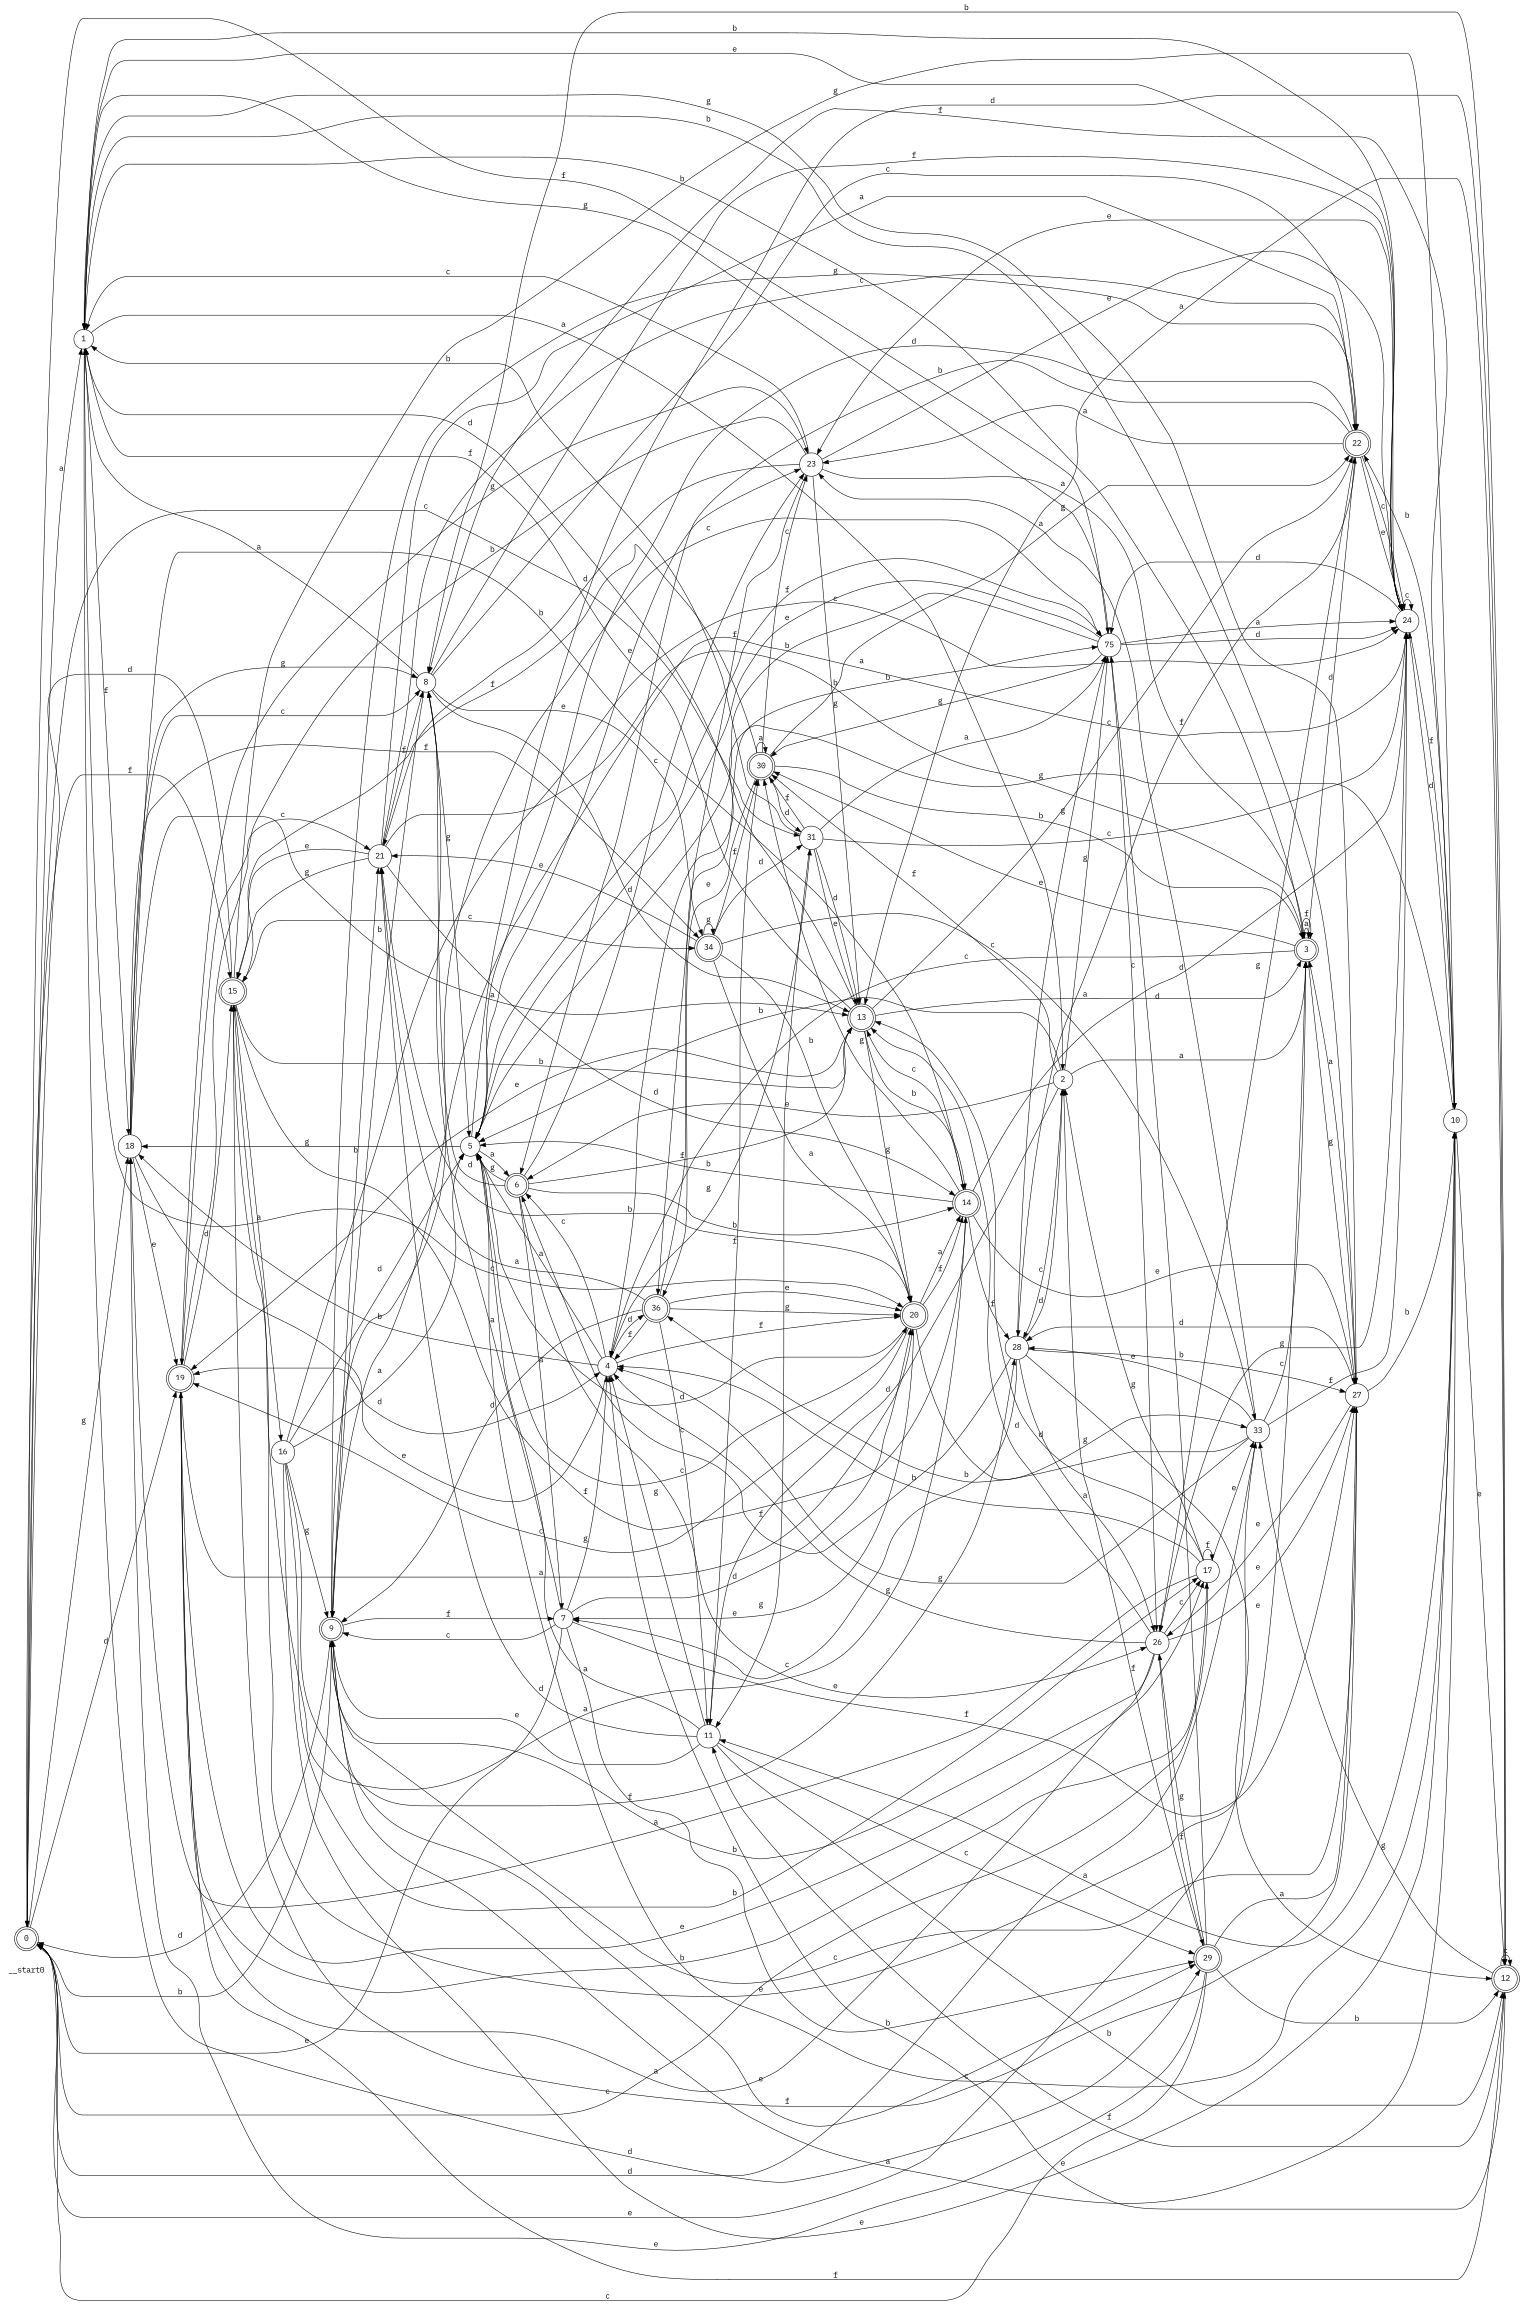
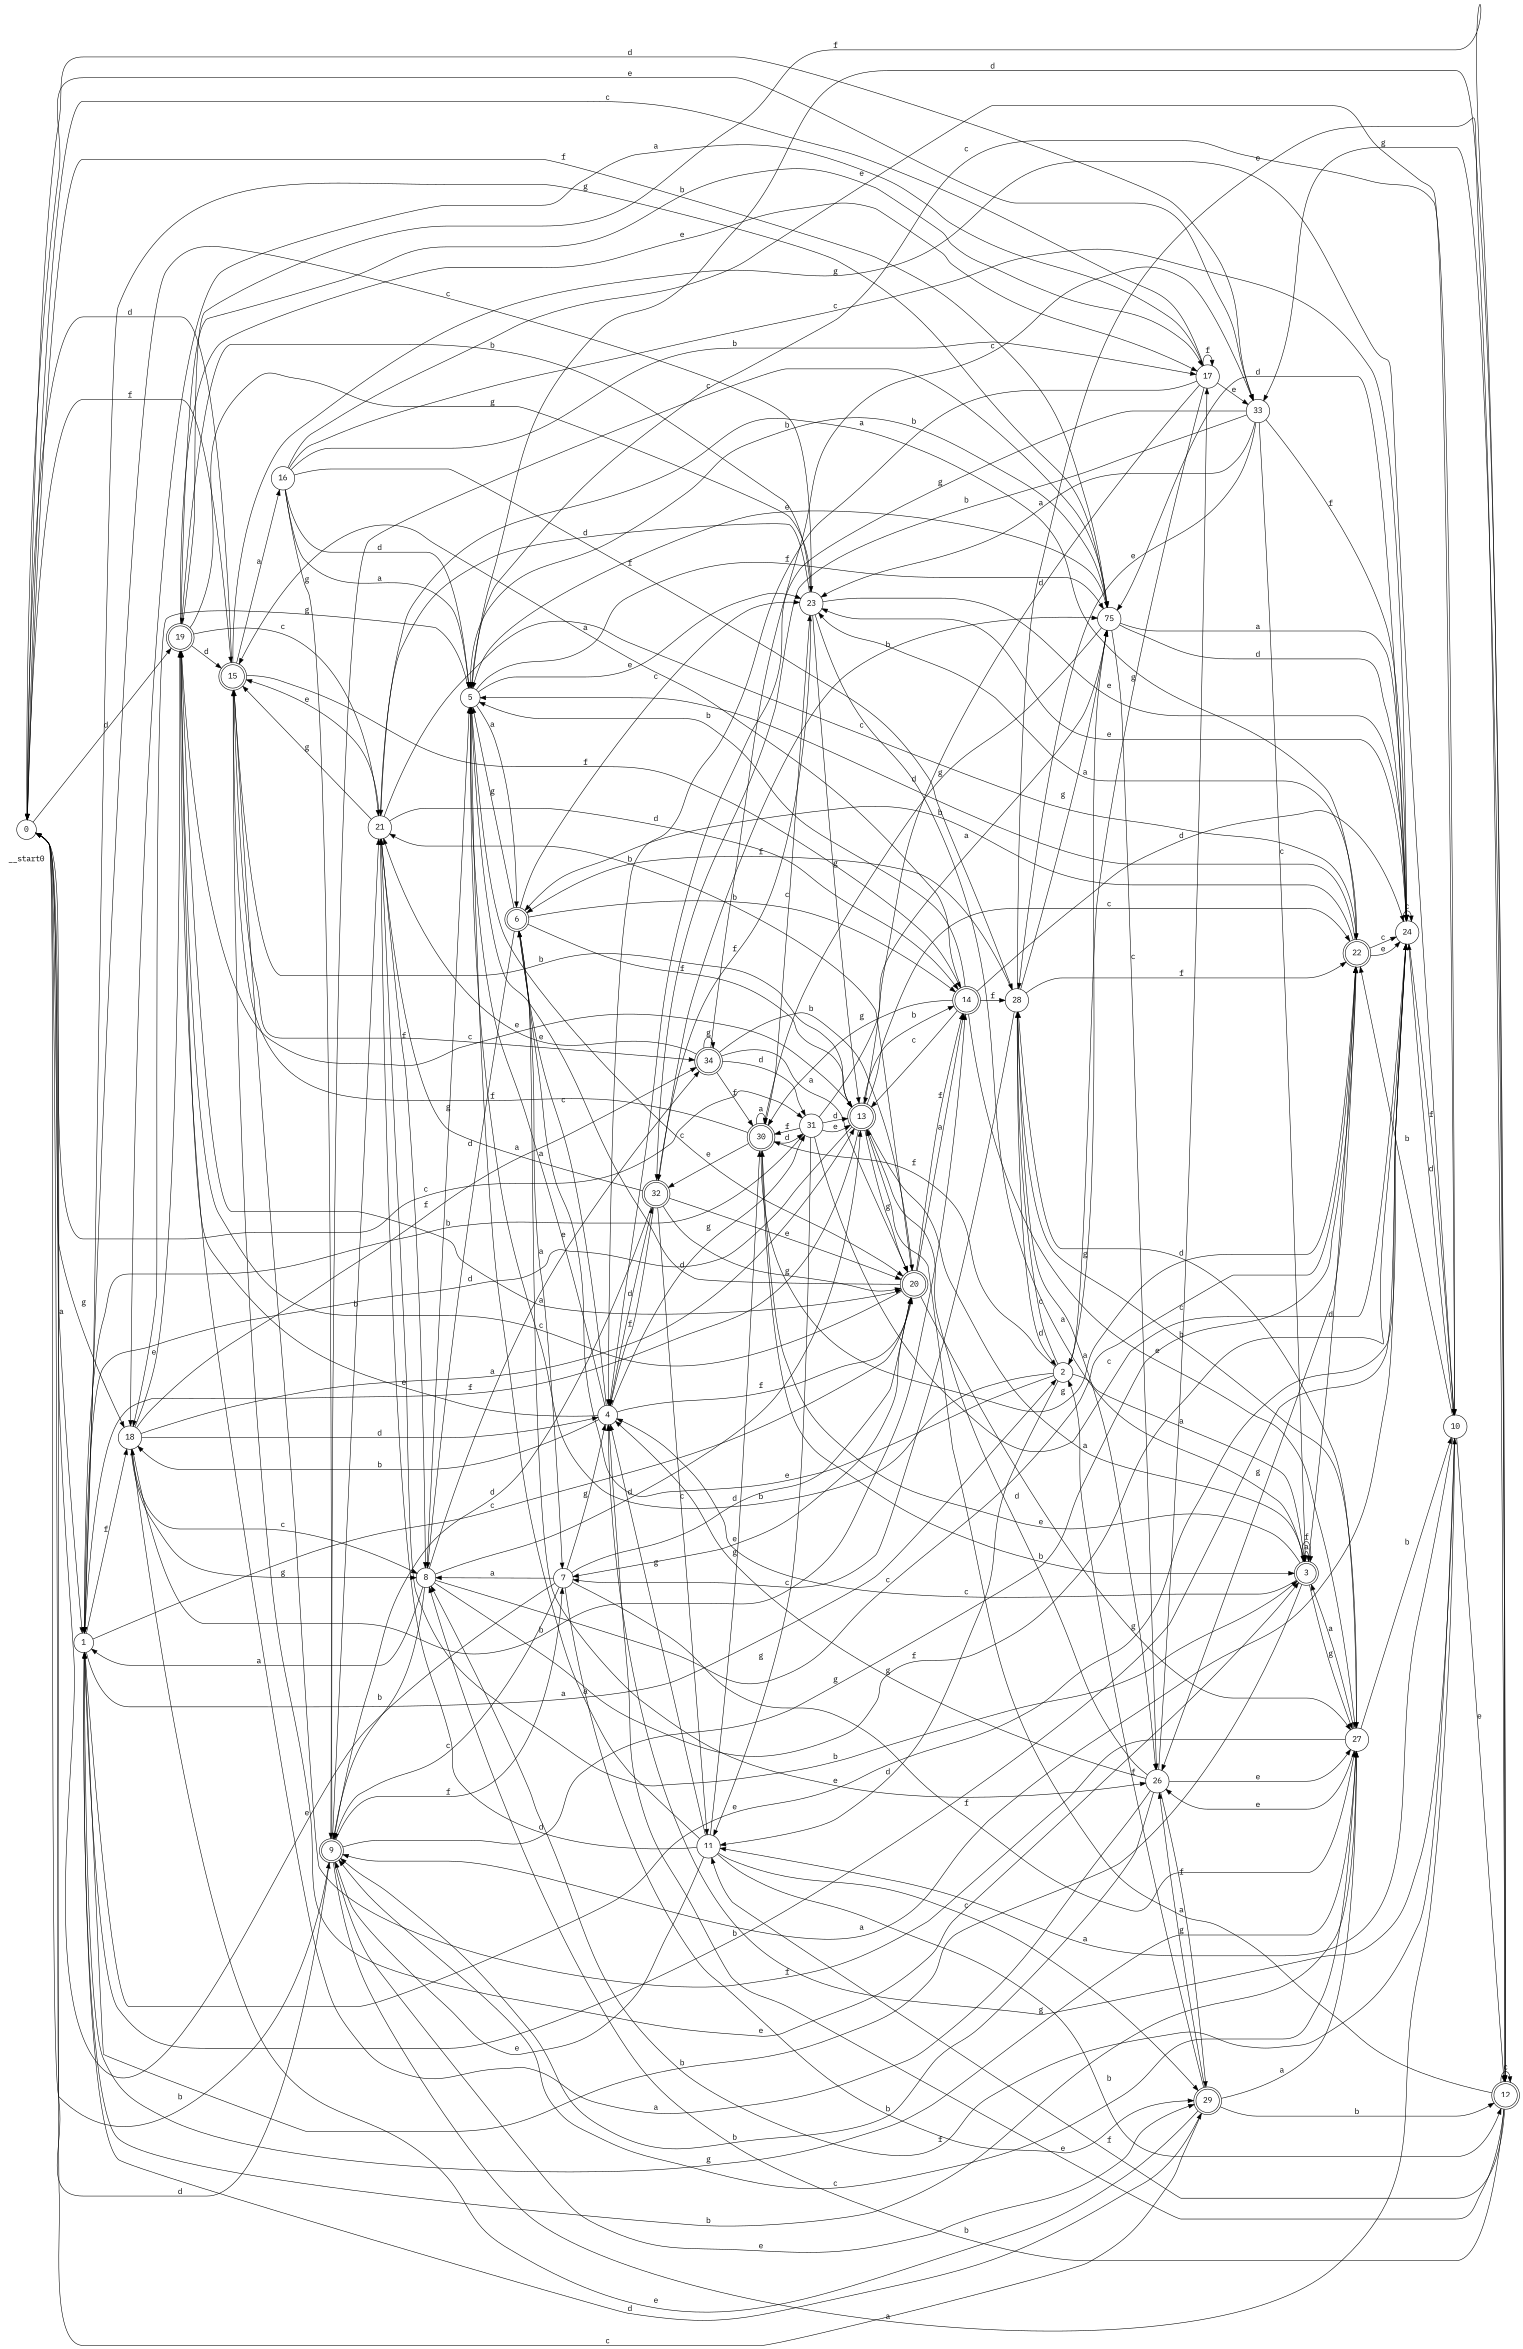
(1118, 889) -> (1183, 978)
(1386, 1187) -> none
(735, 1241) -> (735, 1553)
(1172, 1303) -> none
(656, 1308) -> (656, 1194)
(1048, 1466) -> (1077, 1560)
(27, 1939) -> (27, 830)
